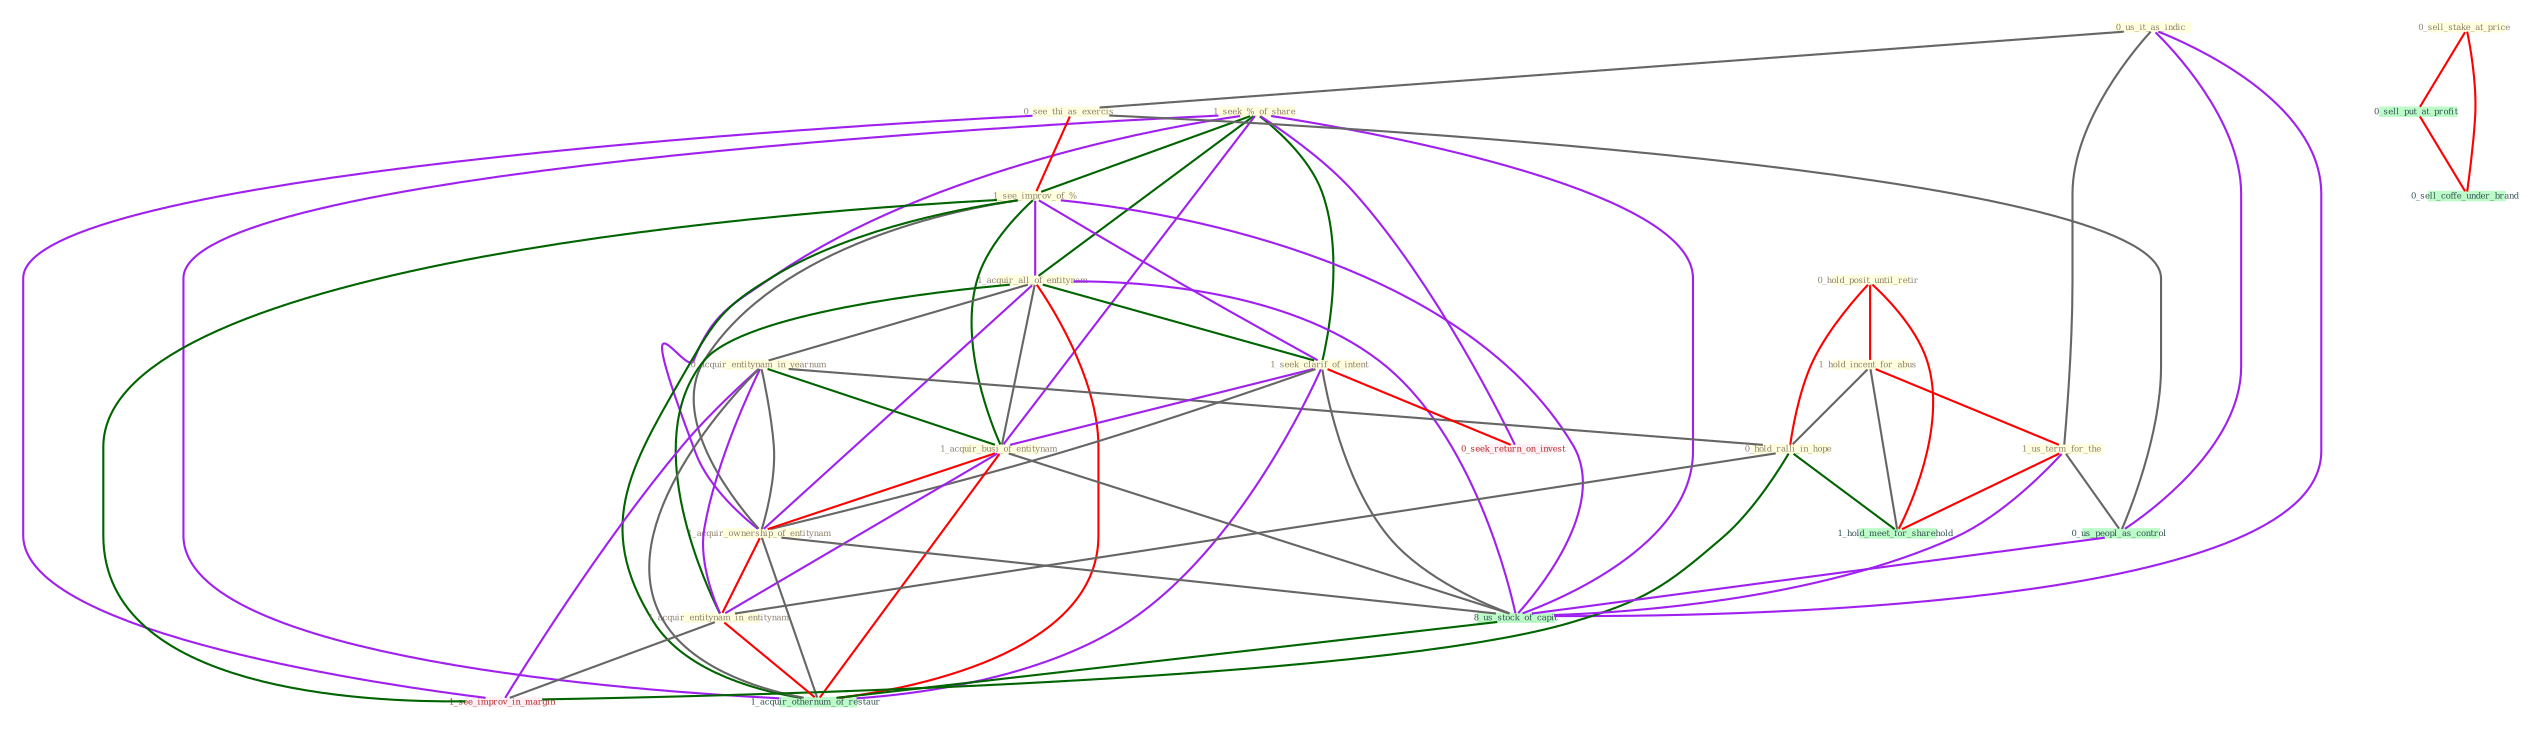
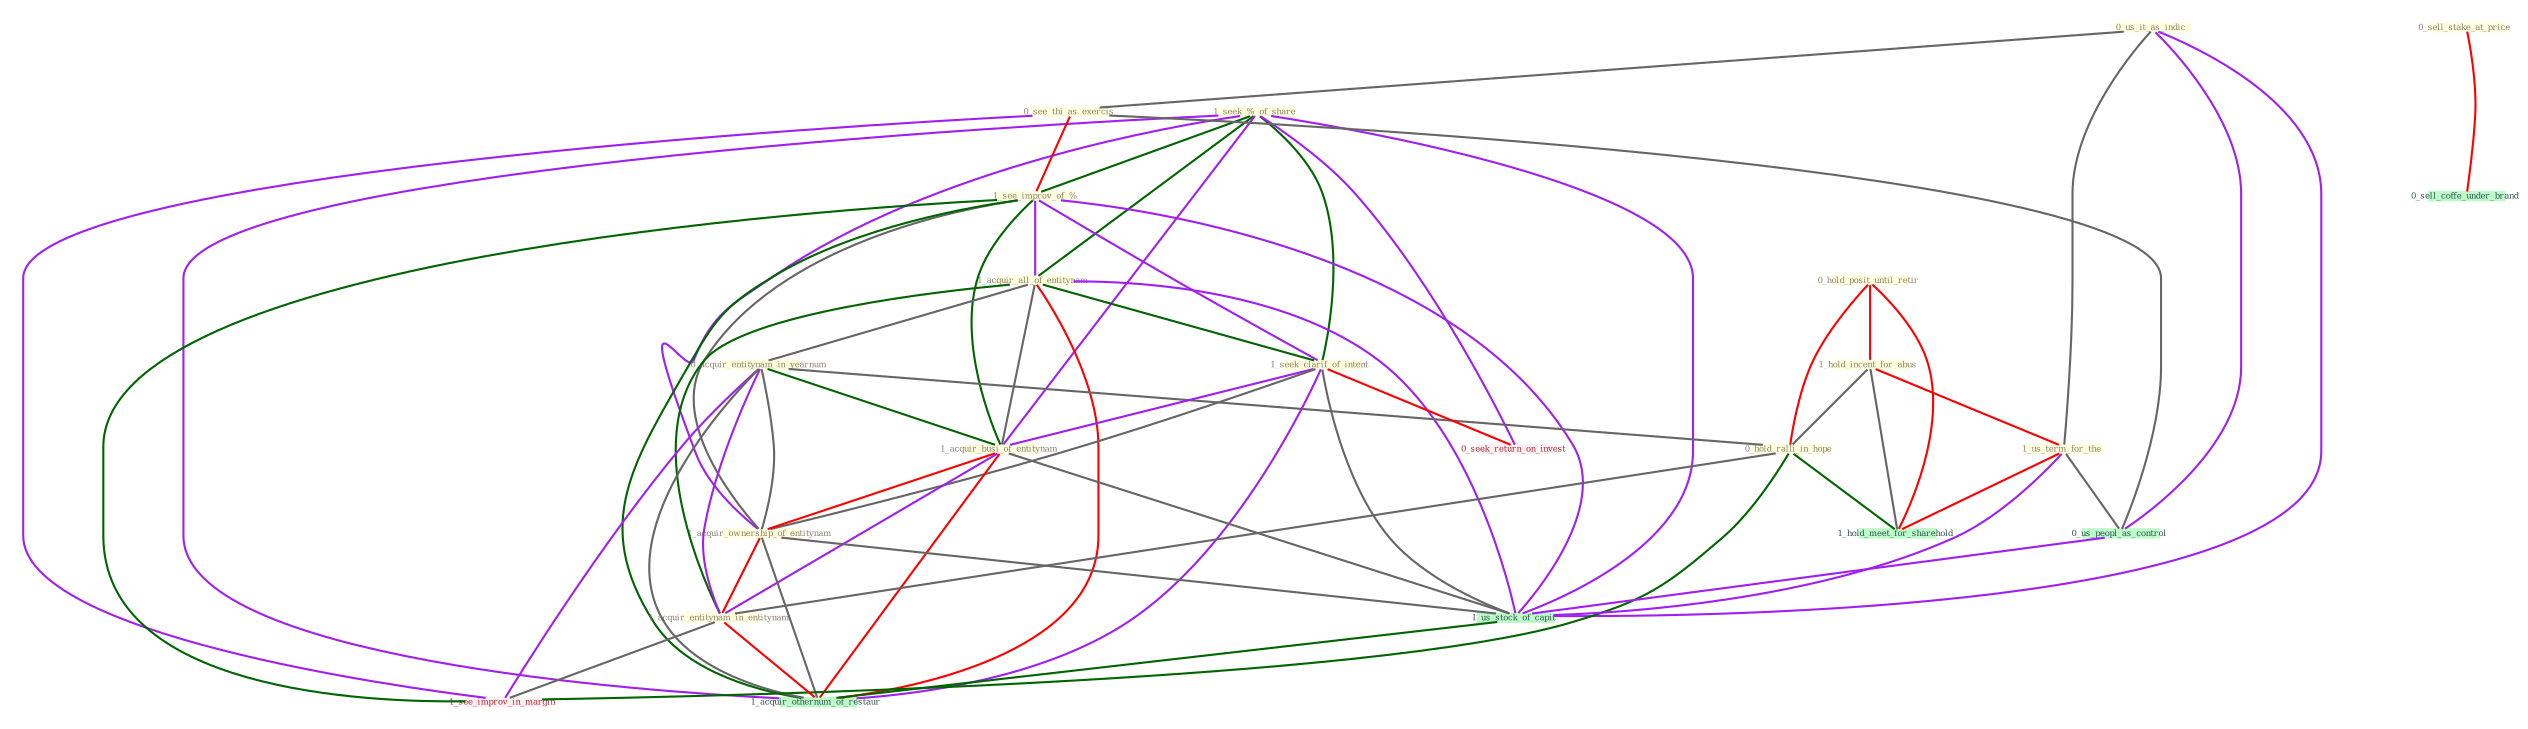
(2418, 112) -> none
(905, 401) -> none
(1516, 618) -> (1516, 618)
